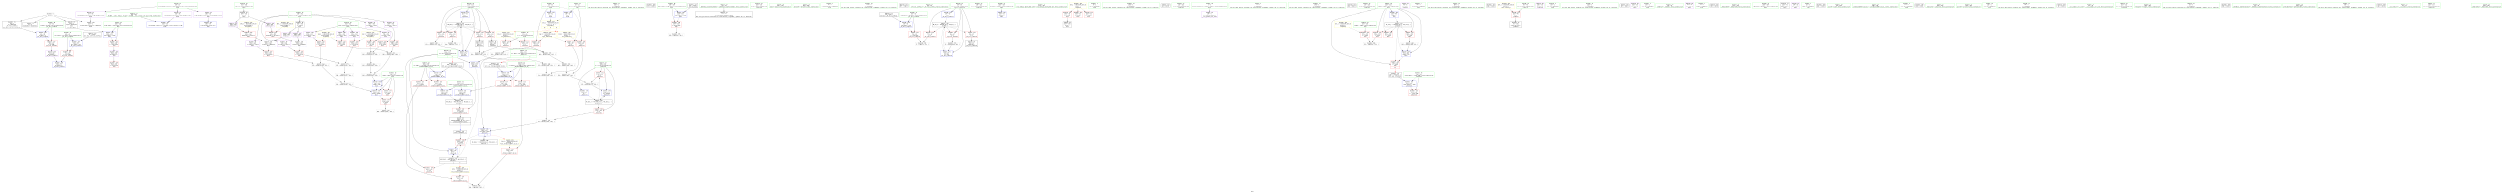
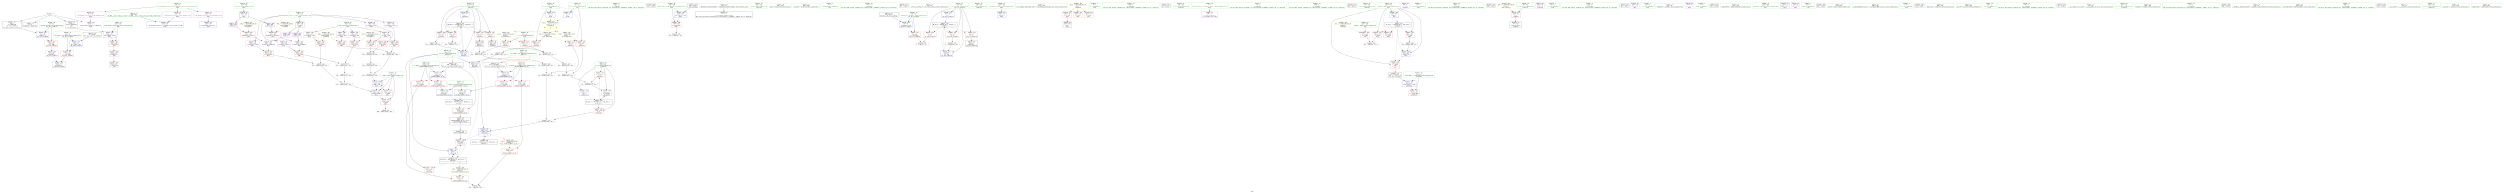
none -> (2456, 6)
